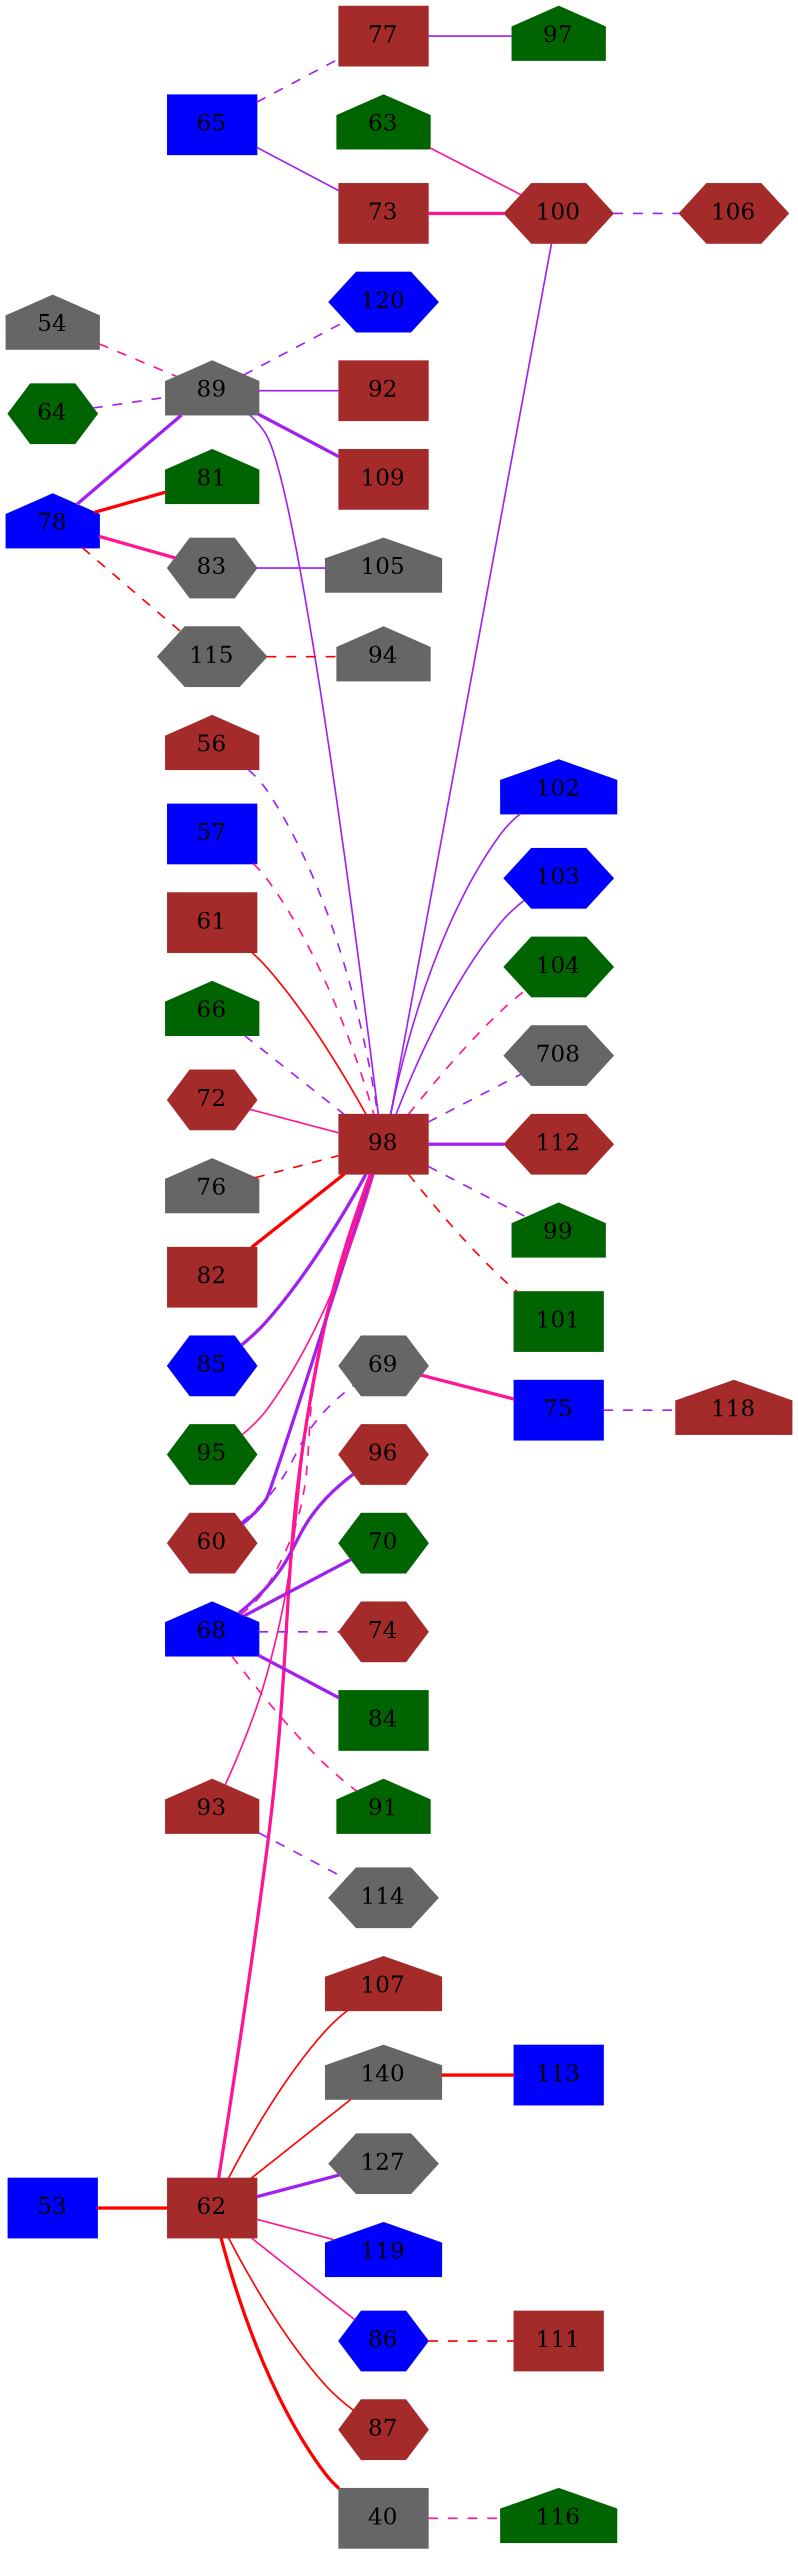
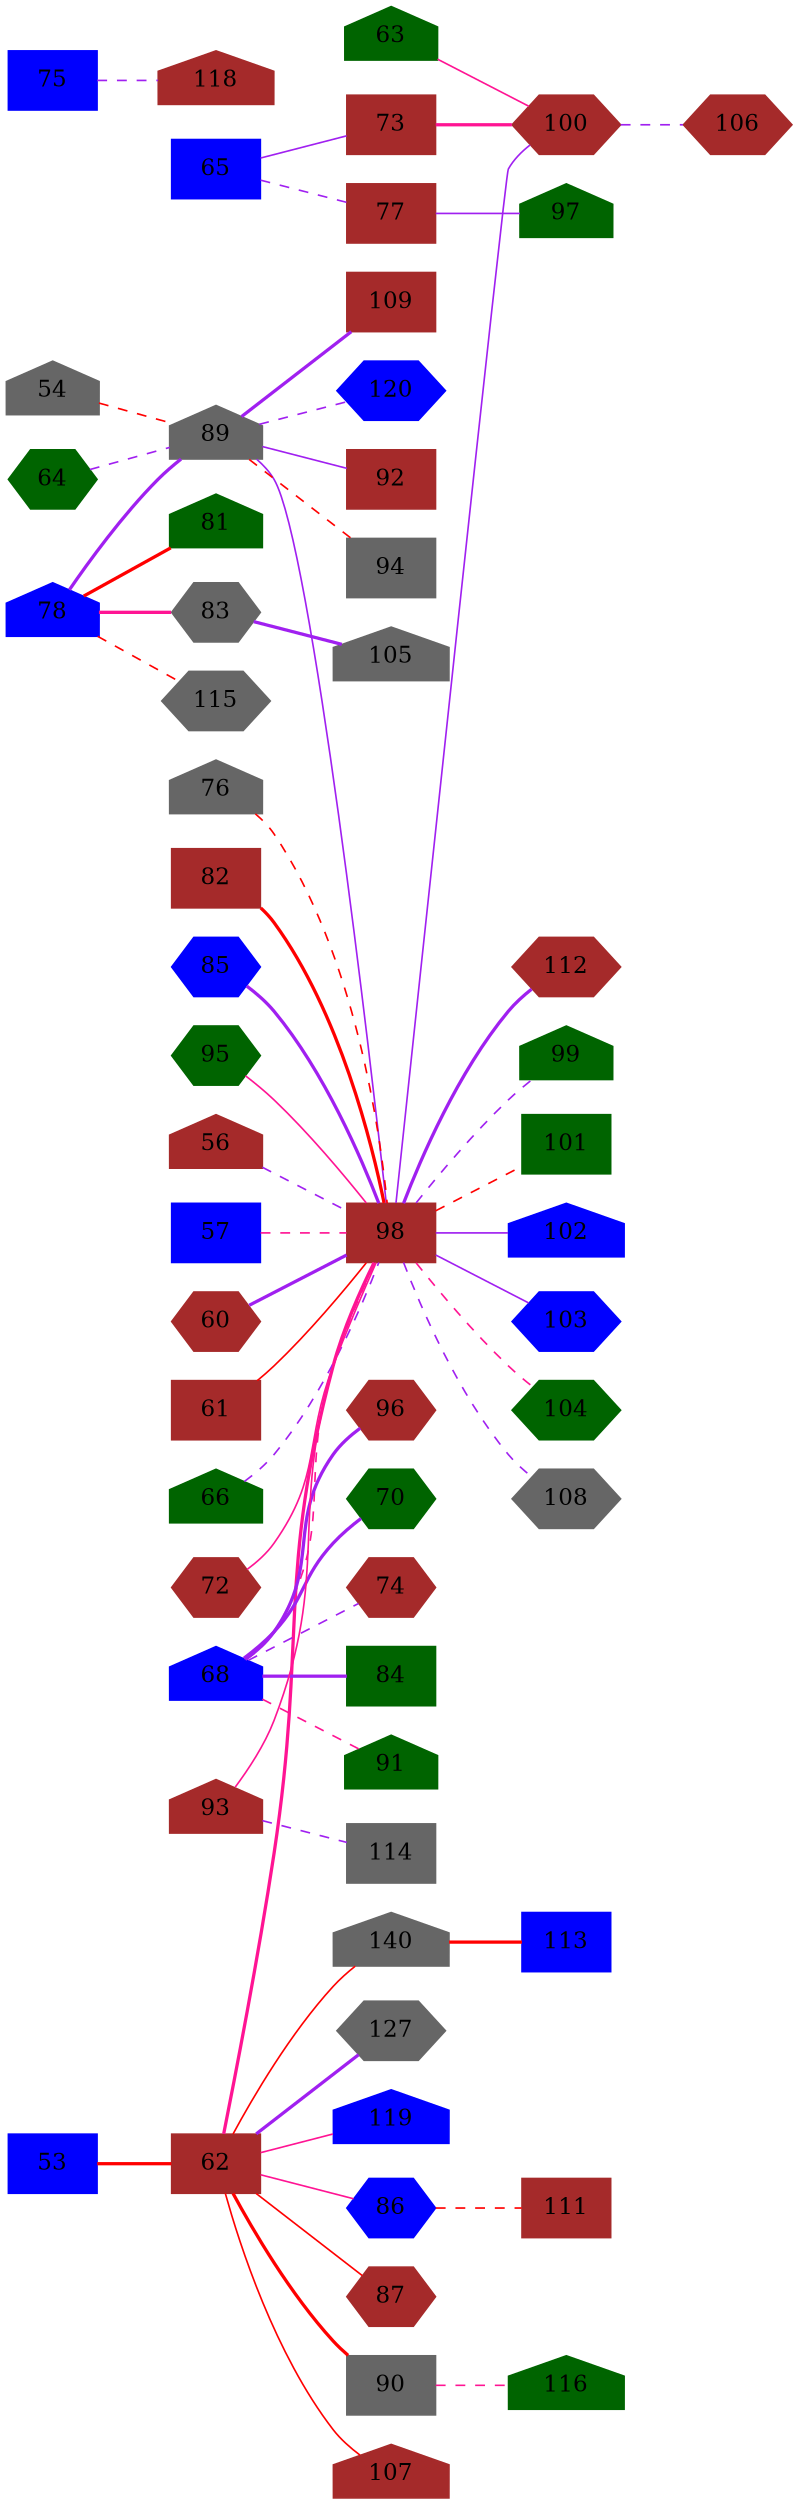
(138, 360) -> (136, 413)
(289, 568) -> (298, 633)
(302, 657) -> (300, 499)
(384, 657) -> (391, 568)
(559, 1056) -> (566, 1499)
(384, 1366) -> none
(384, 1898) -> (391, 1853)
(384, 2518) -> (391, 2385)
